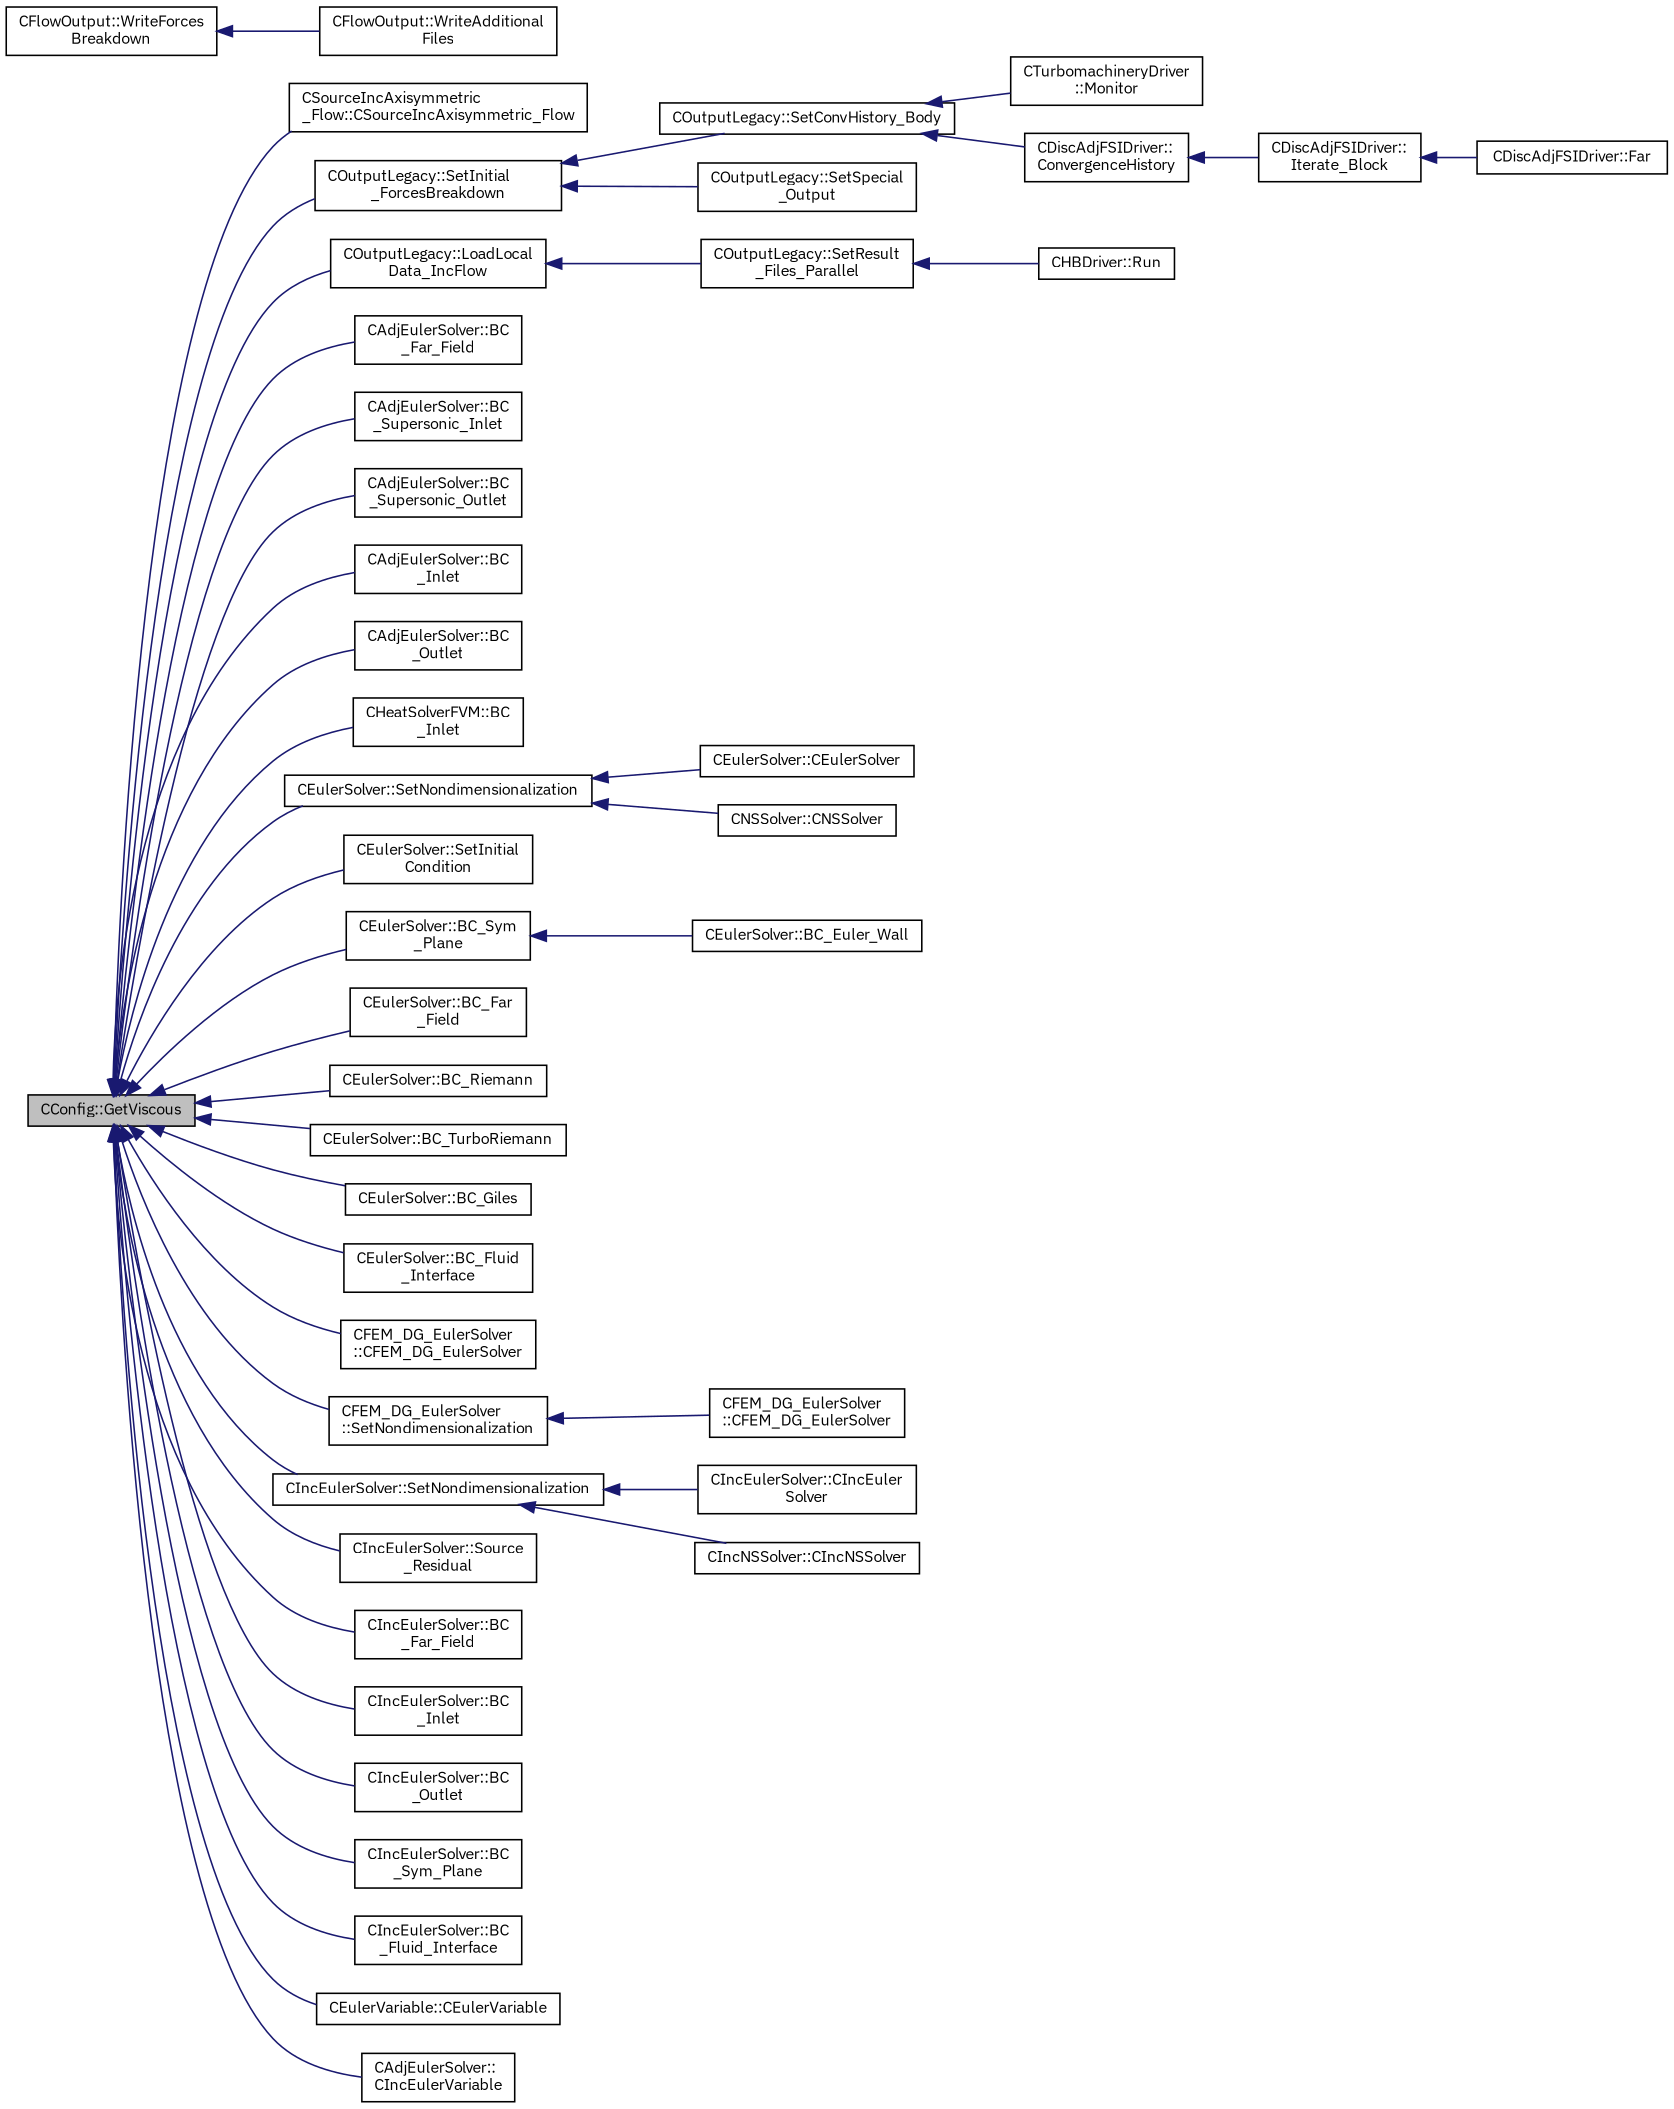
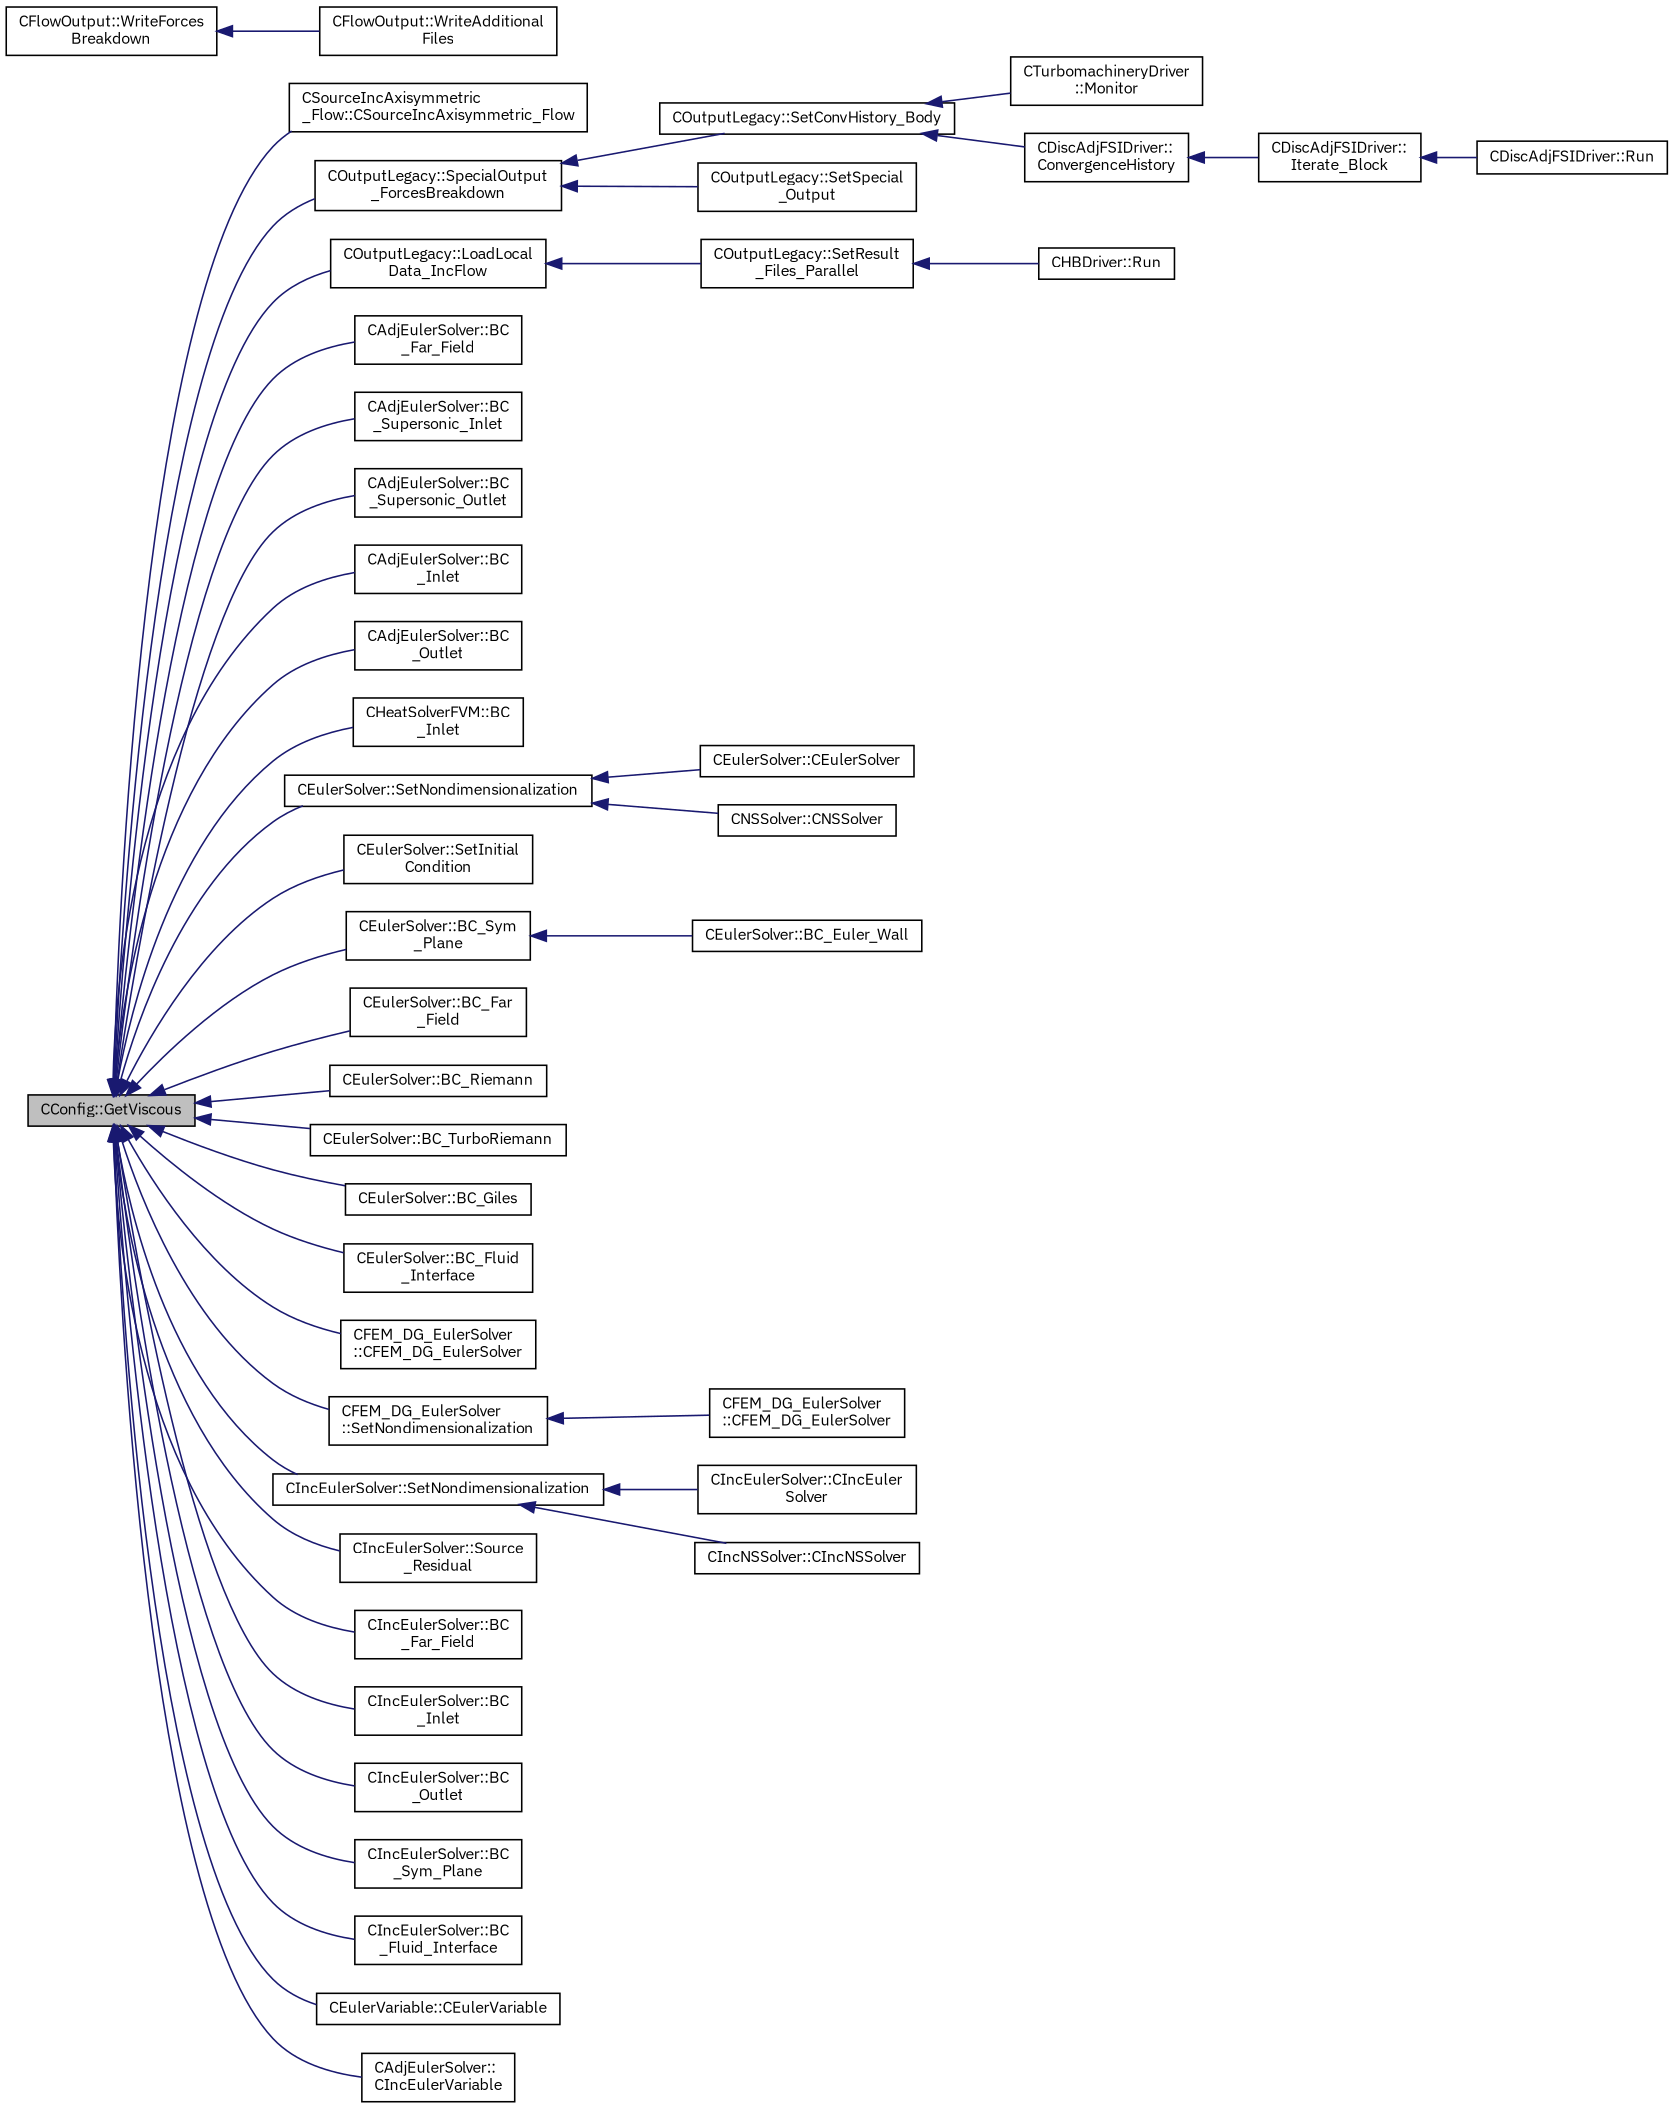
(1572, 158) -> (1572, 158)
(438, 186) -> (438, 186)
